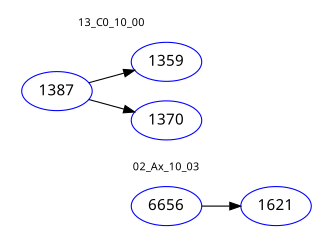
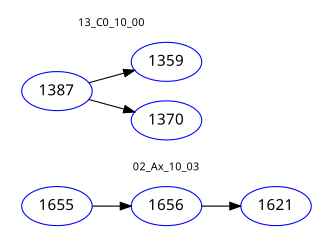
none -> (57, 206)
(166, 206) -> (166, 206)
